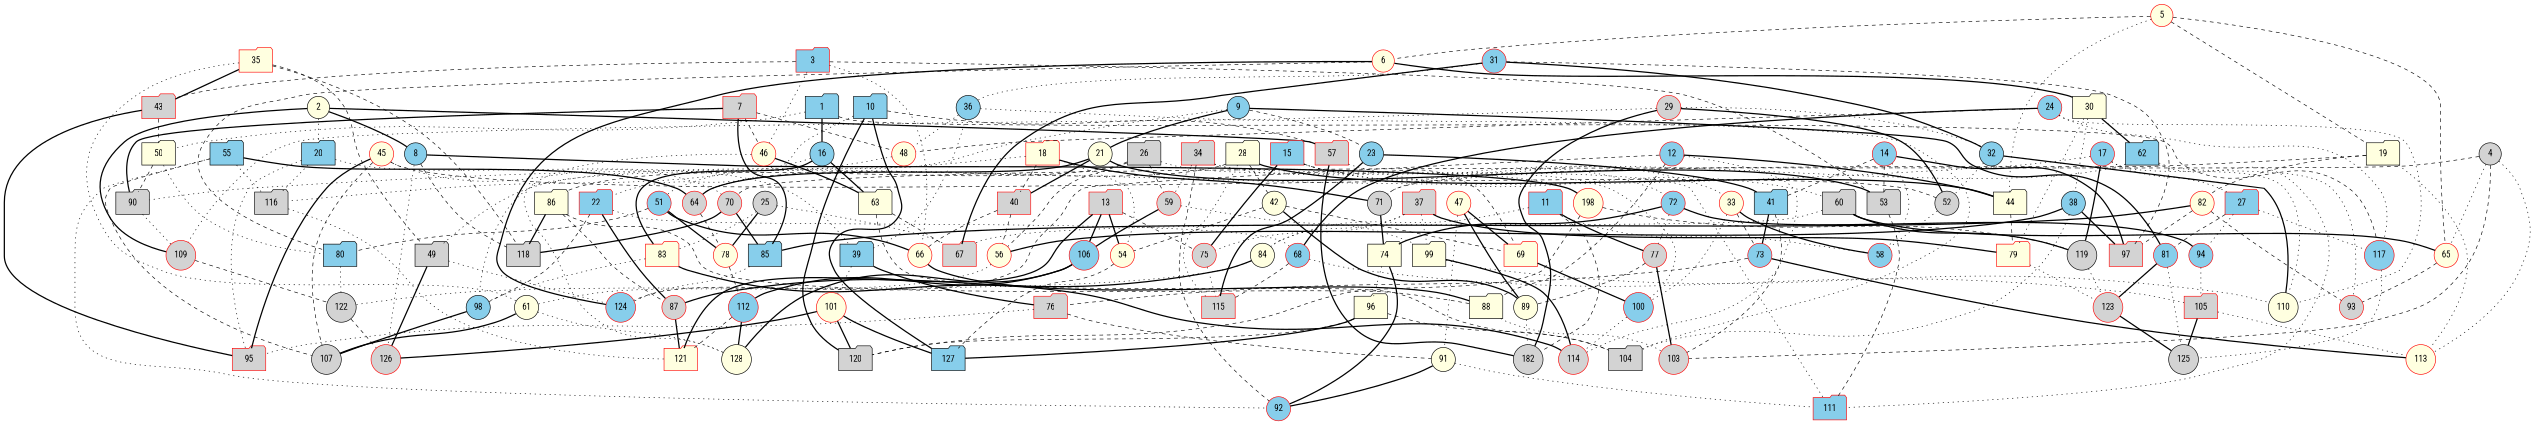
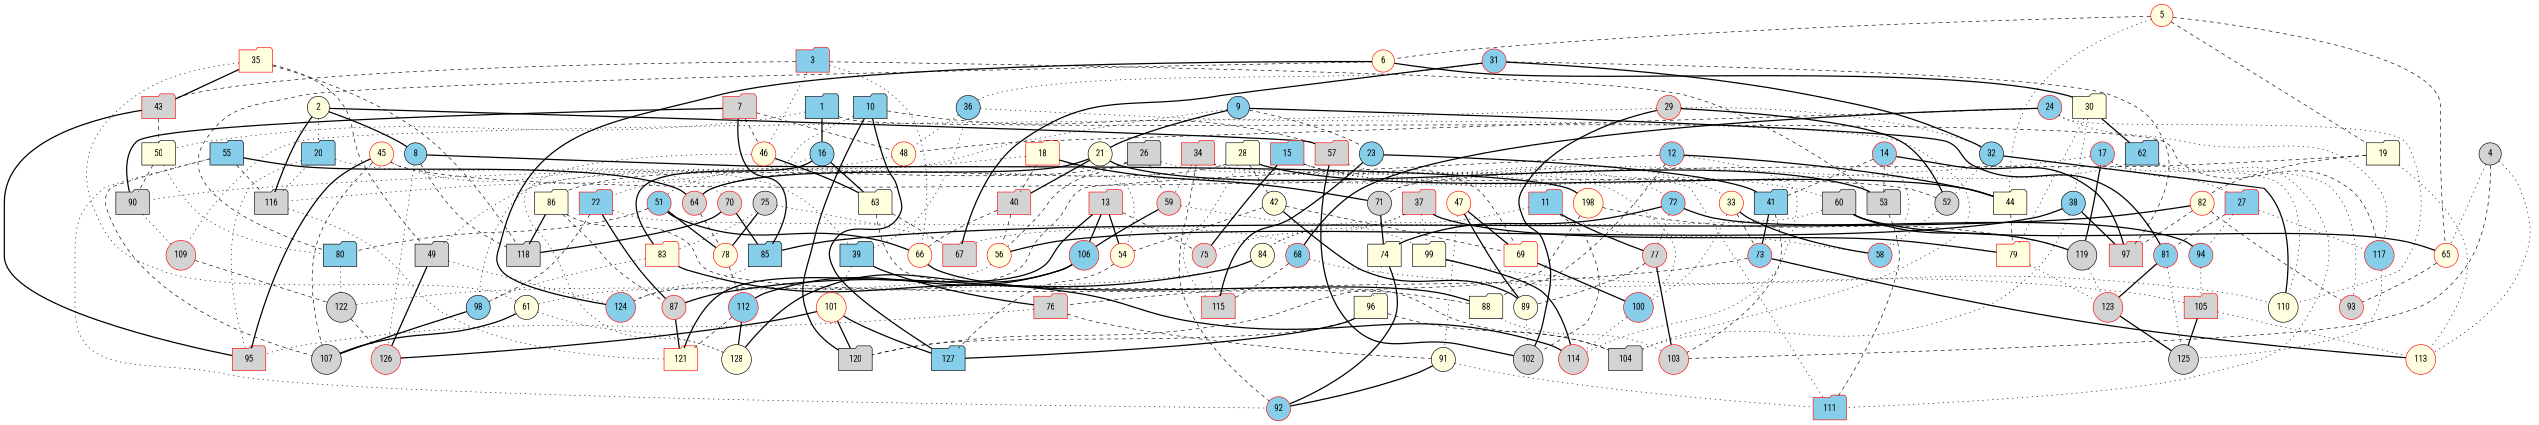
(139, 133) -> (291, 153)
(1608, 168) -> none
(249, 179) -> (249, 179)
(1528, 359) -> (1528, 359)
